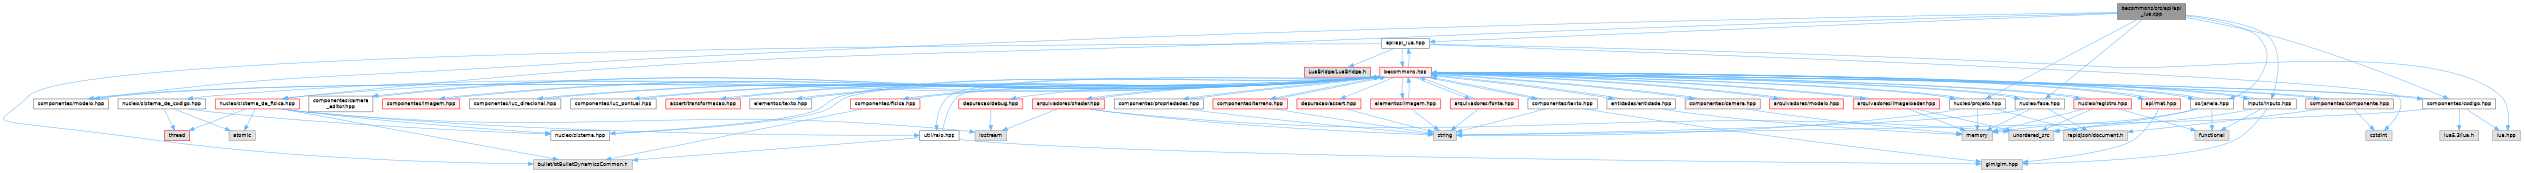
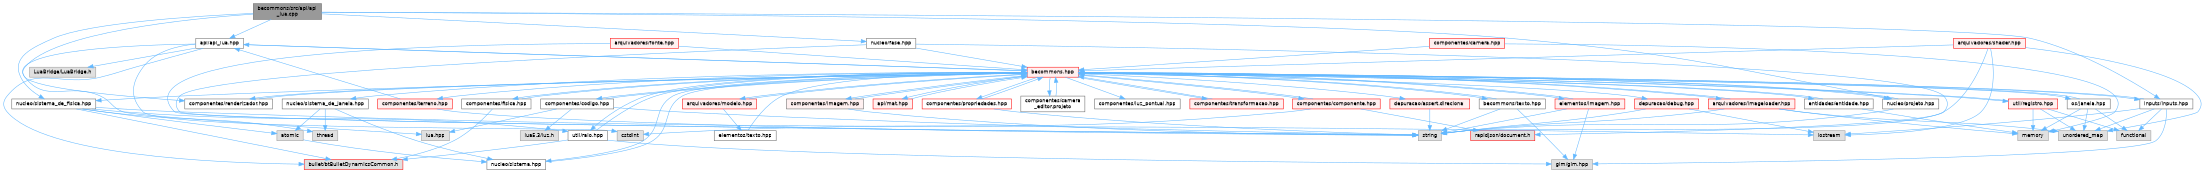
(2259, 37) -> none
(2317, 49) -> none
(1337, 72) -> (63, 72)
(1723, 79) -> none
(1560, 84) -> none
(1091, 85) -> (731, 118)
(1009, 86) -> none
(1236, 86) -> none
(1440, 87) -> none
(1328, 89) -> (332, 78)
(71, 104) -> (229, 104)
(162, 104) -> (325, 104)
(257, 104) -> (54, 104)
(341, 104) -> (1053, 104)
(421, 104) -> (825, 104)
(515, 104) -> none
(703, 104) -> (1237, 104)
(885, 104) -> (496, 104)
(1159, 104) -> (967, 104)
(1329, 104) -> (1430, 104)
(1563, 104) -> (1512, 104)
(1723, 104) -> (1467, 43)
(2103, 104) -> (2033, 104)
(2350, 104) -> (1336, 104)
(2030, 118) -> none
none -> (1581, 119)
(1977, 119) -> none
(2011, 119) -> none
none -> (1593, 121)
none -> (2003, 123)
(447, 126) -> (392, 153)
none -> (1130, 130)
(177, 136) -> (325, 136)
(2031, 136) -> (2083, 136)
(2095, 136) -> (1503, 136)
(2459, 136) -> (539, 136)
(2101, 151) -> (1580, 137)
(583, 165) -> (354, 165)
